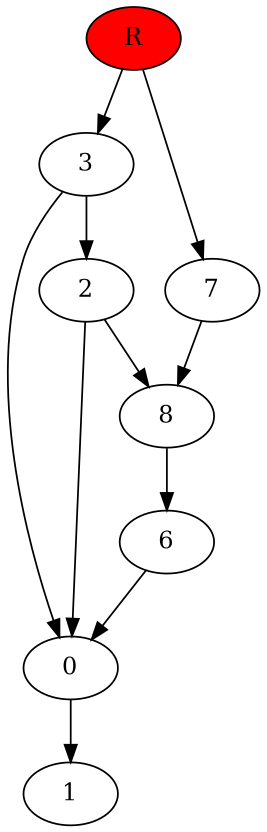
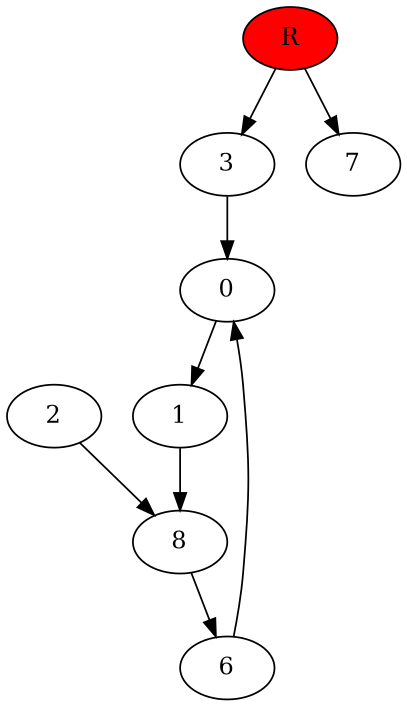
(86, 219) -> none
(193, 345) -> (180, 471)
(79, 470) -> none
